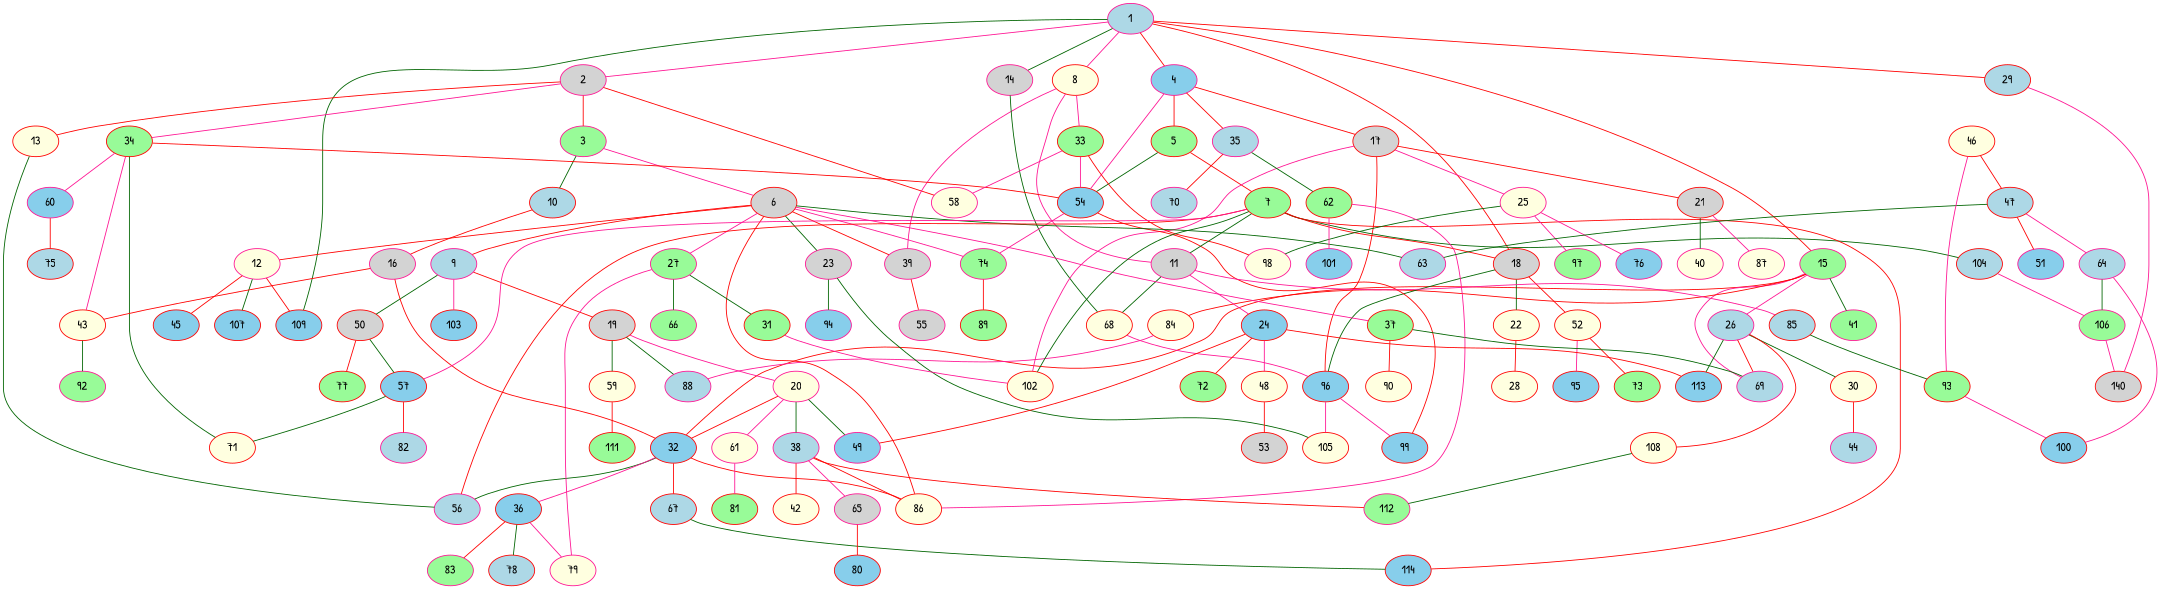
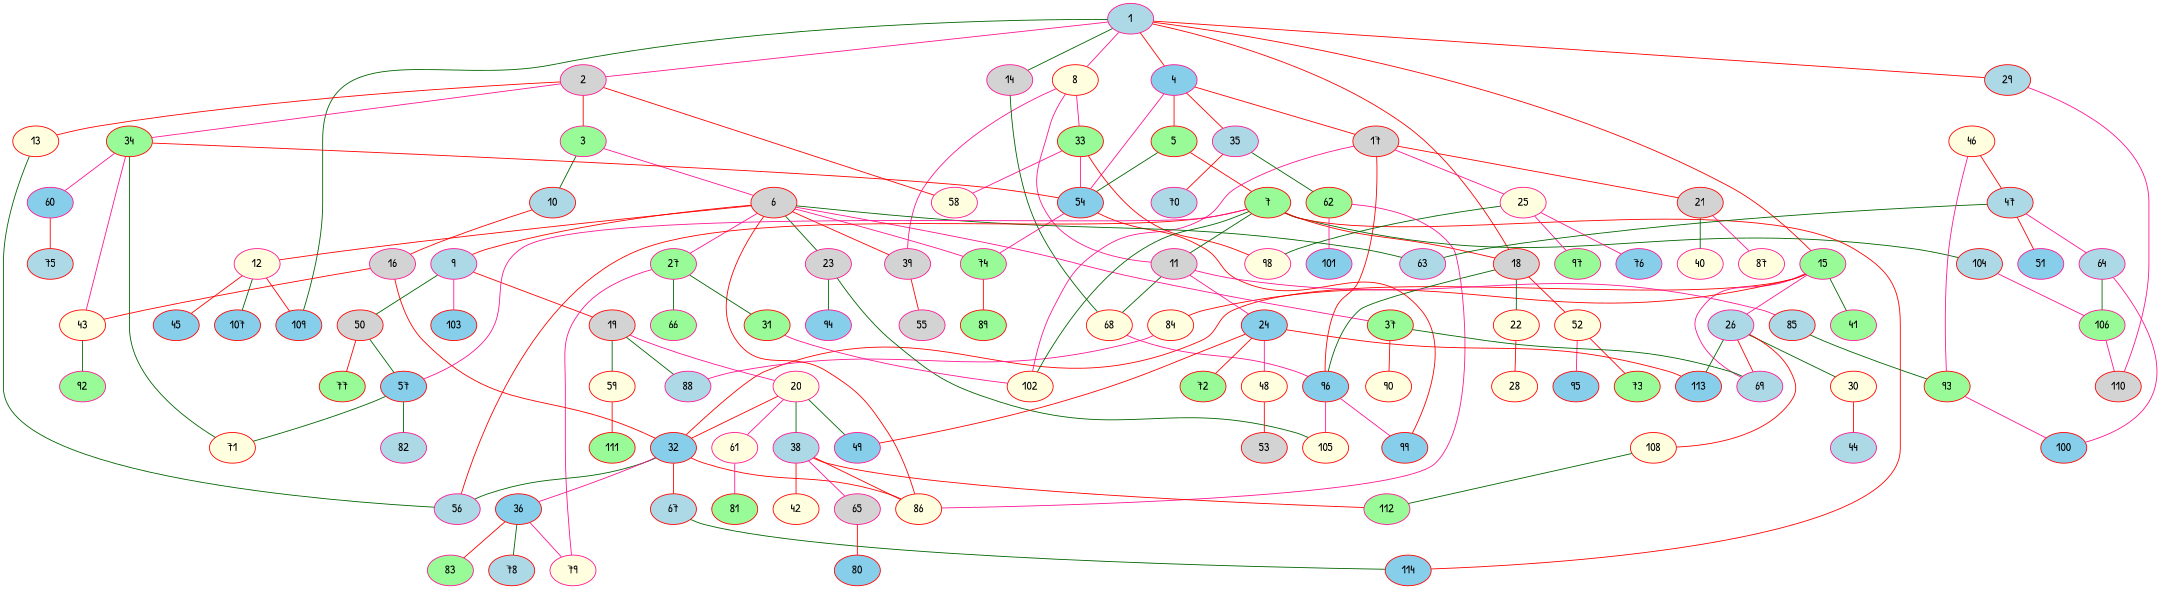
(2118, 387) -> (2118, 387)
(404, 417) -> (404, 417)
